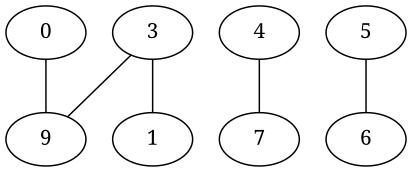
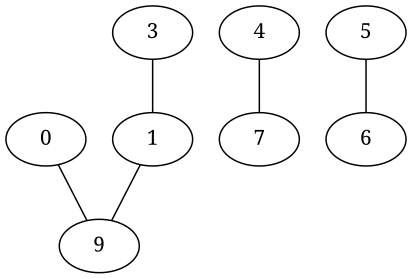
(99, 86) -> (126, 193)
